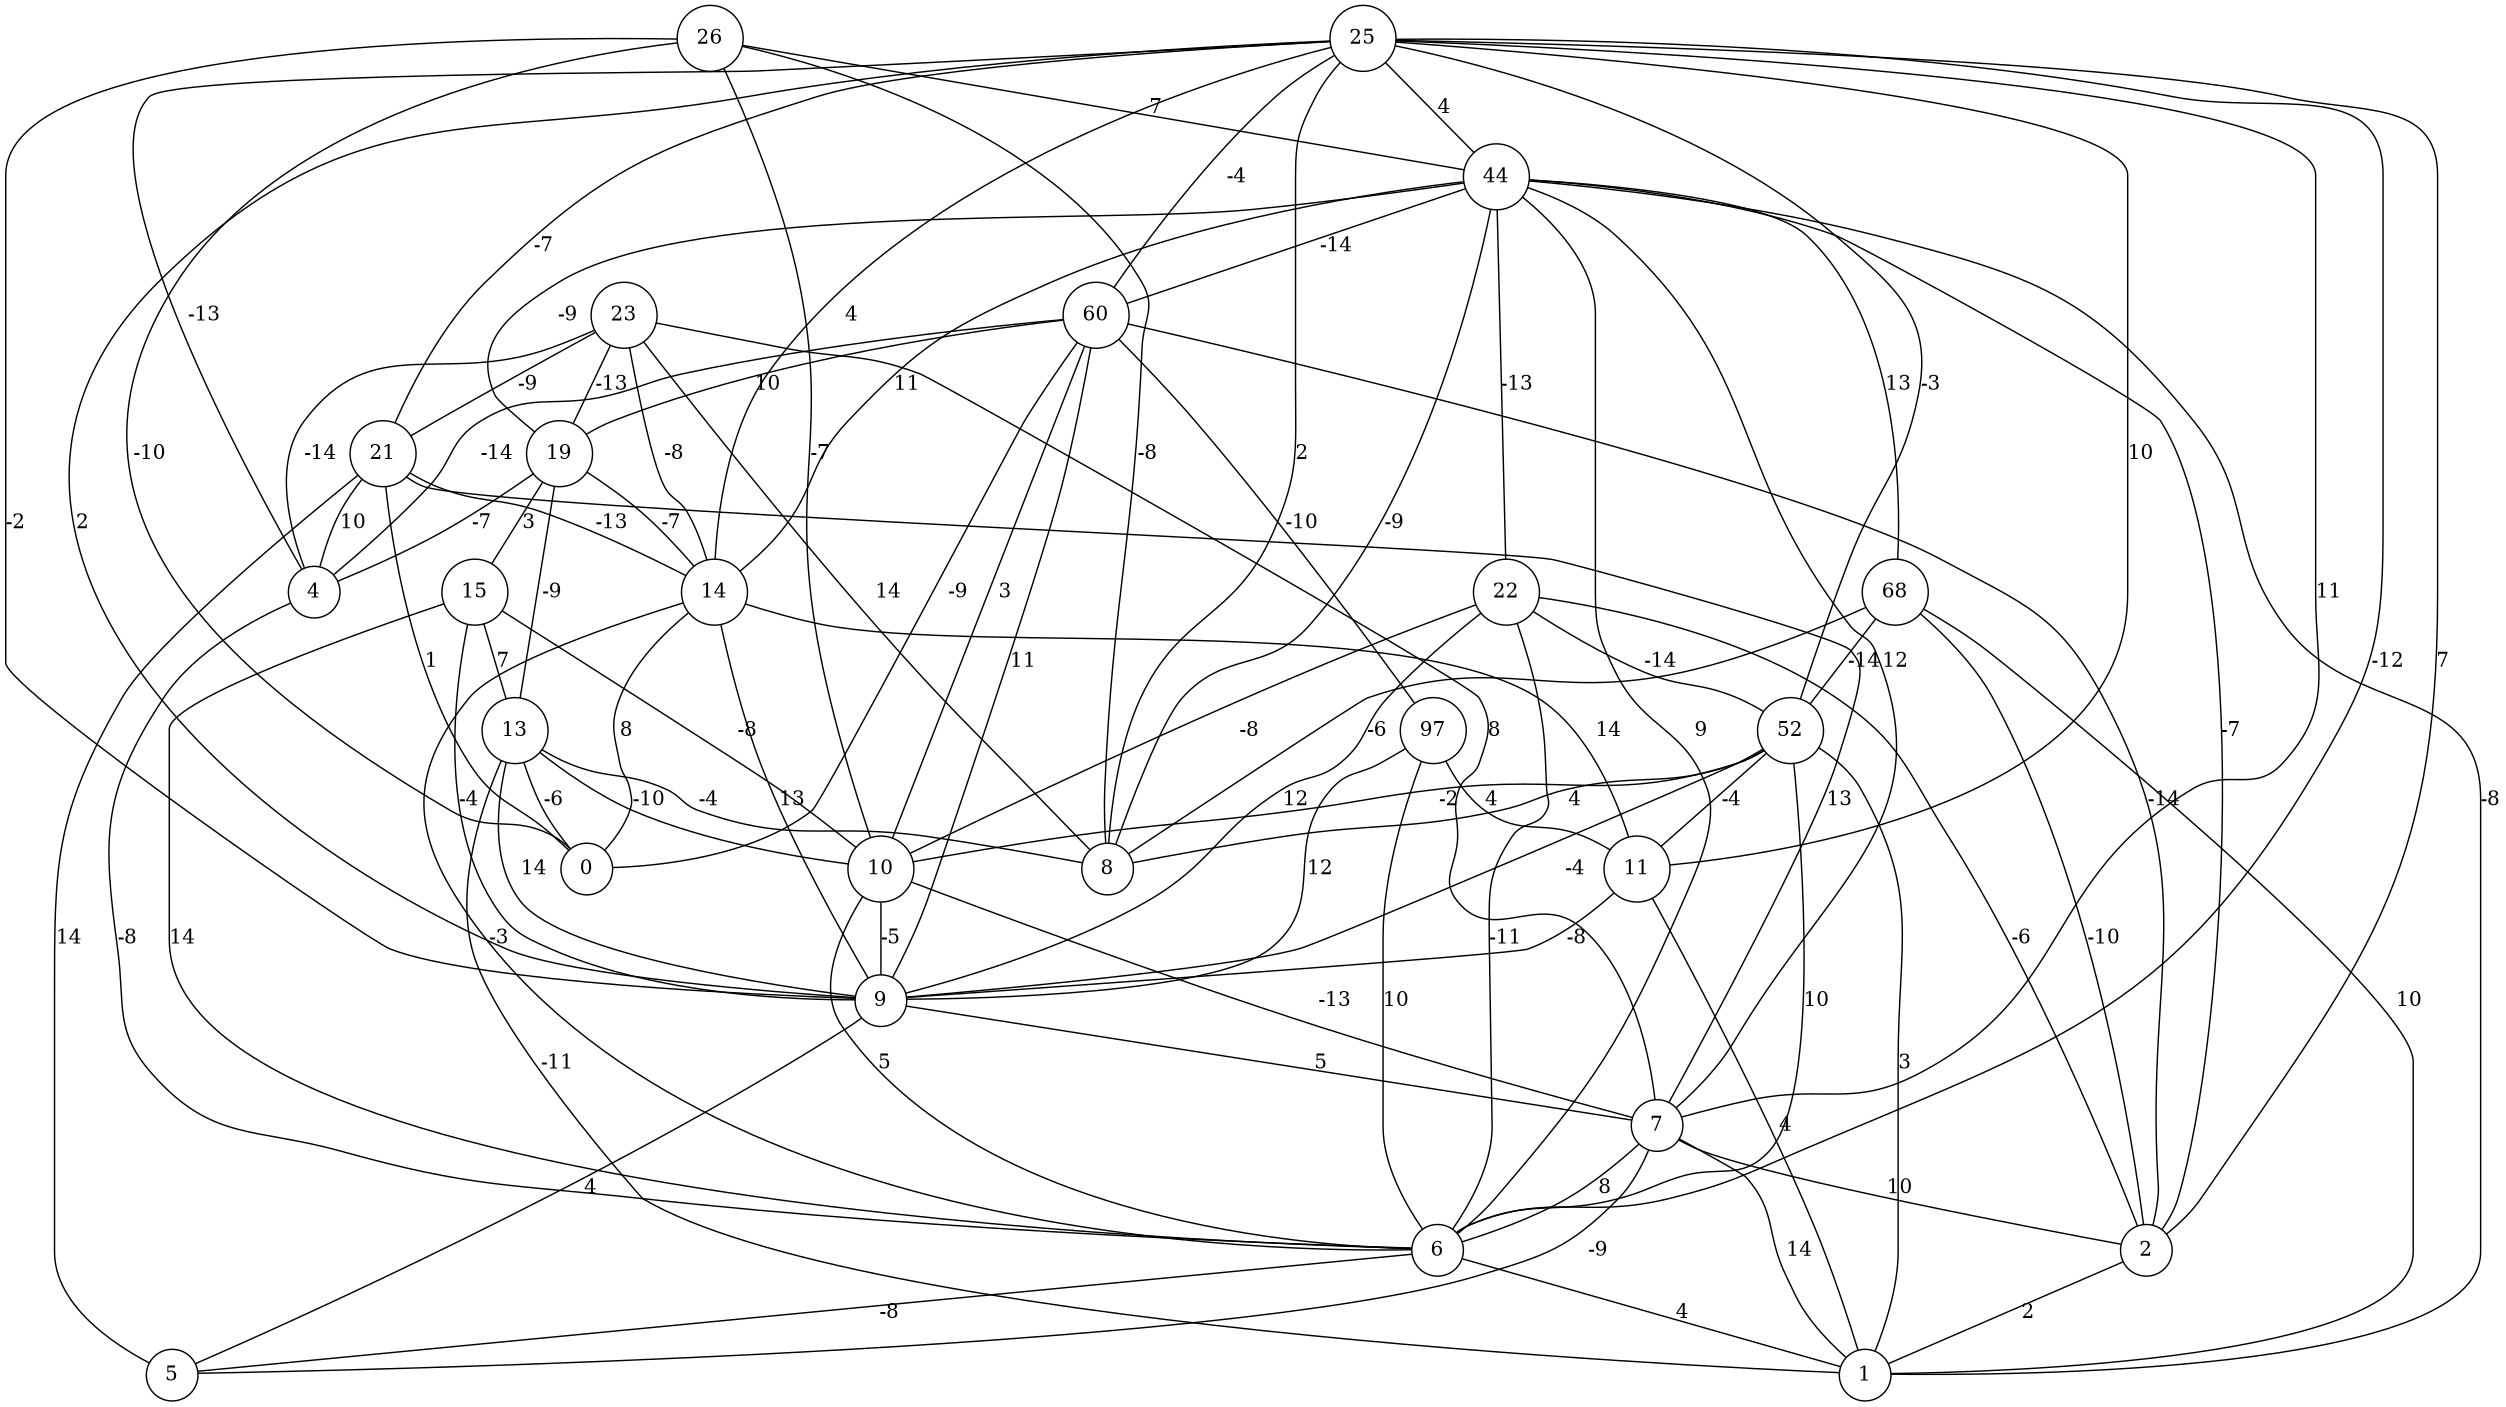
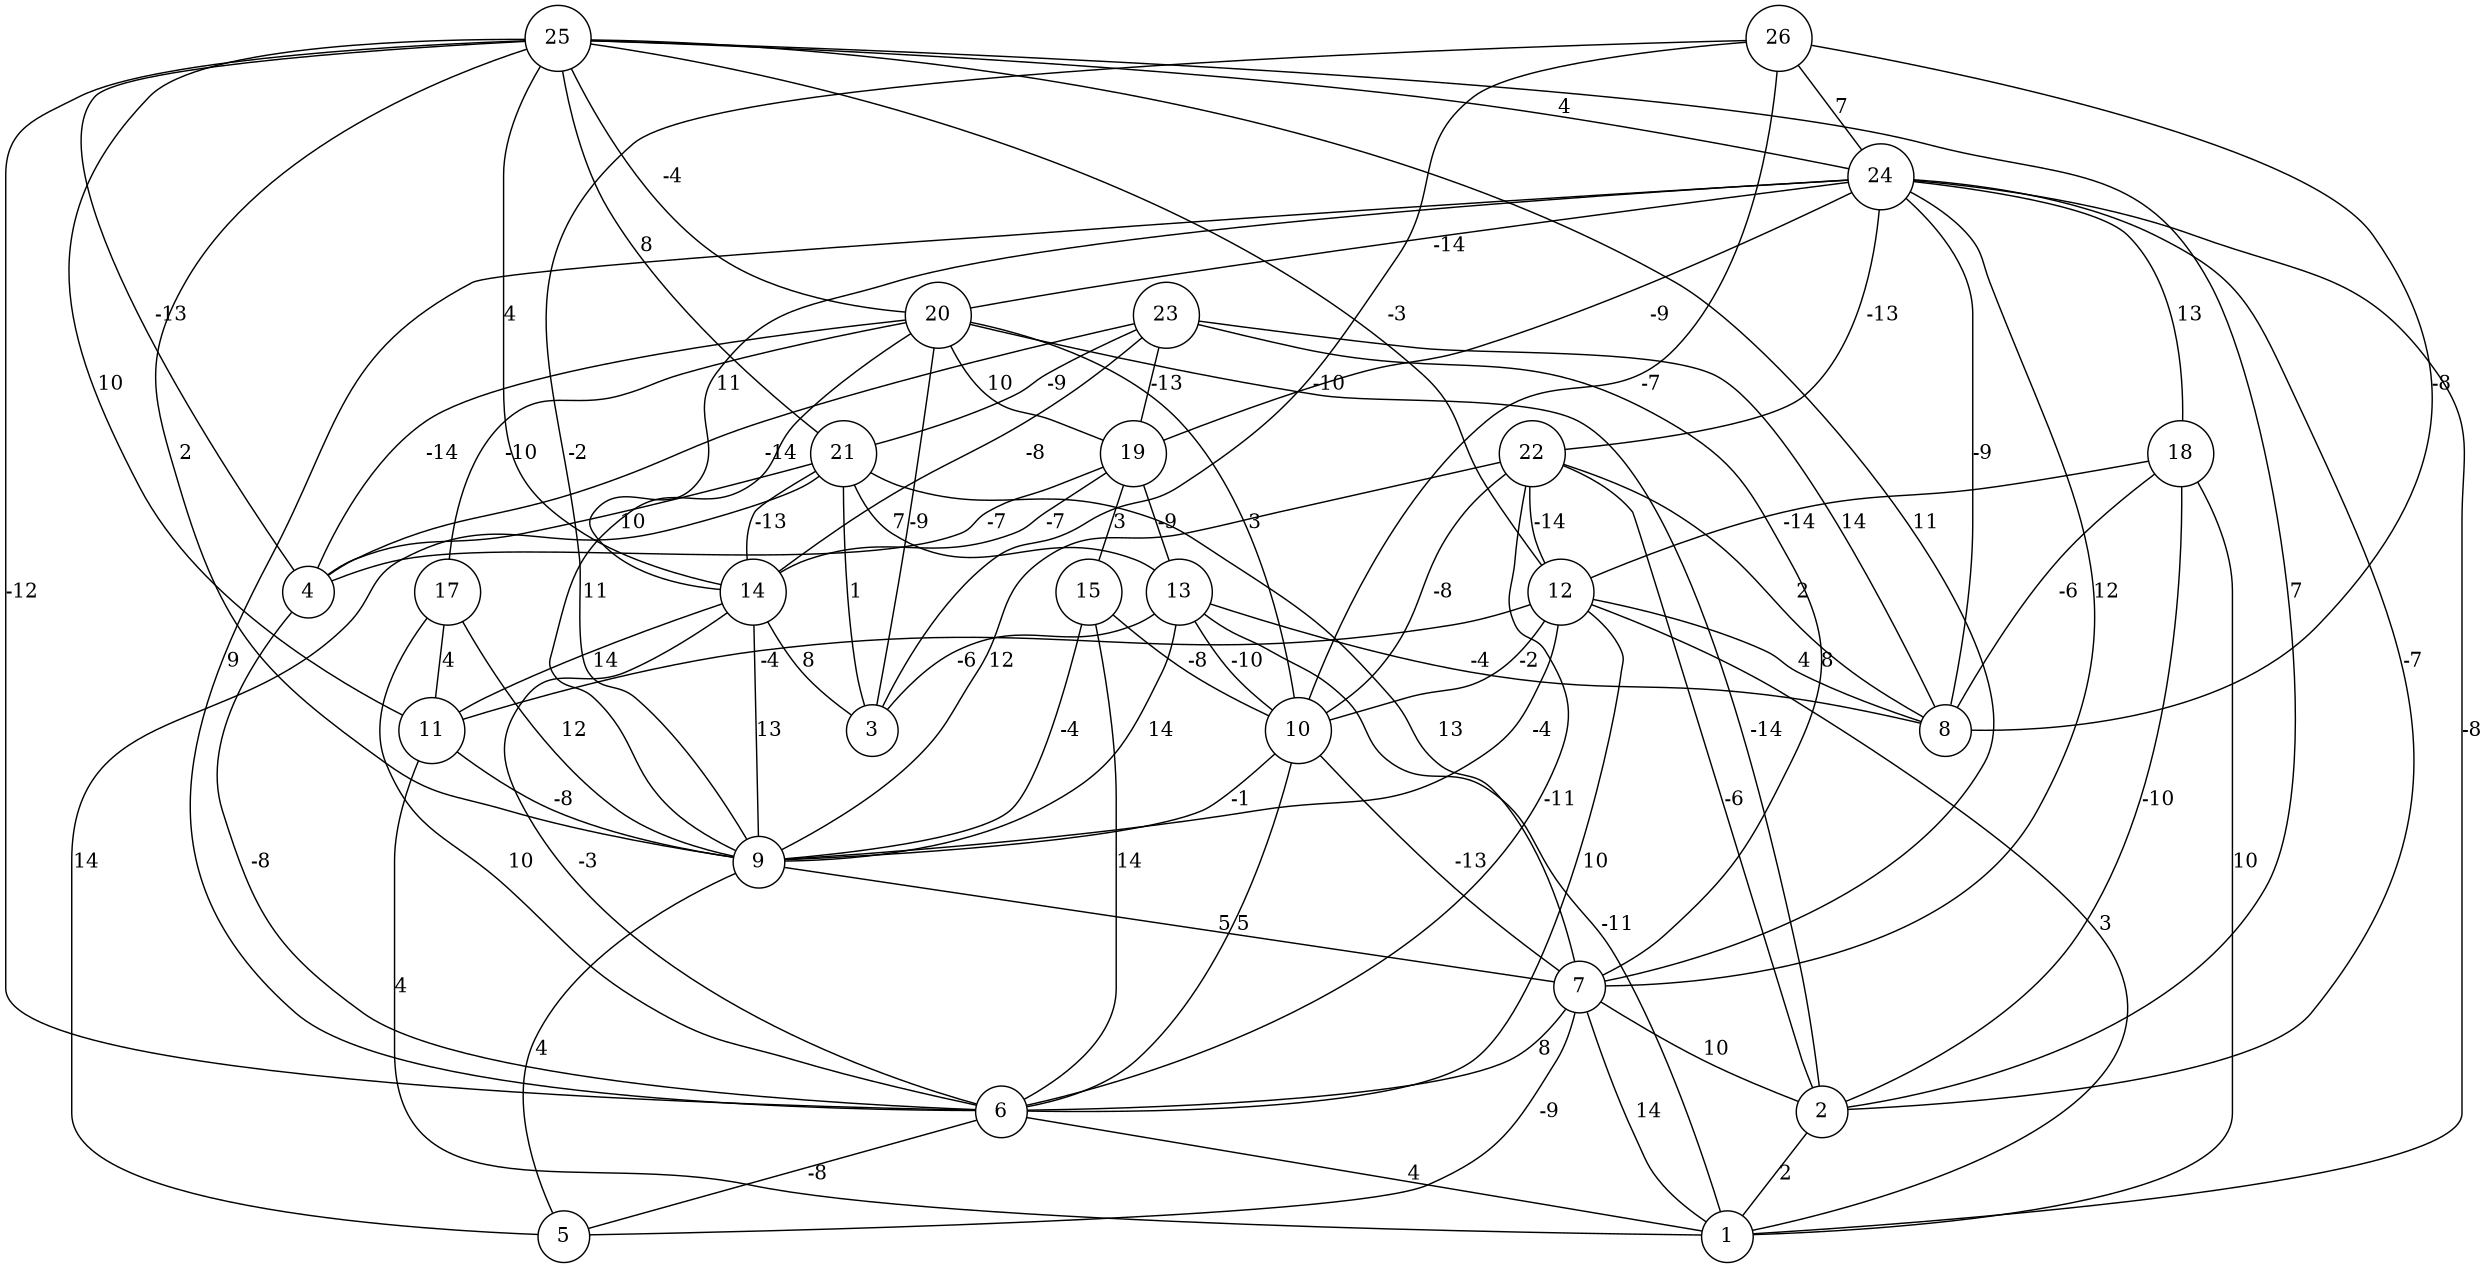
(1496, 177) -> (1881, 177)
(544, 246) -> (647, 246)
(1096, 315) -> (938, 315)
(1292, 475) -> (1752, 577)
(1895, 592) -> (2181, 454)
(495, 661) -> (975, 557)
(1433, 731) -> (448, 592)
(1791, 731) -> (1561, 592)
(587, 869) -> (872, 731)
(891, 938) -> (1241, 800)
